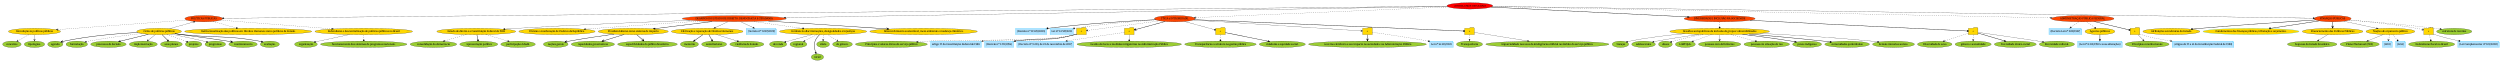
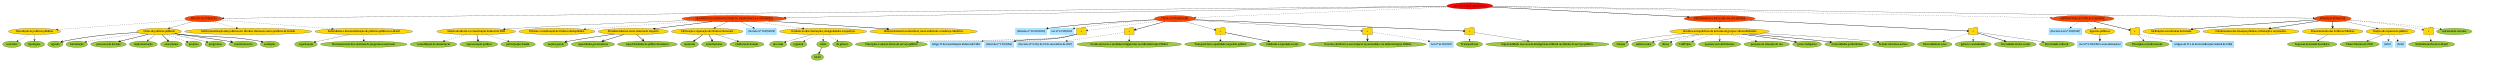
(734, 19) -> (734, 19)
(182, 25) -> (182, 25)
(2251, 31) -> (2251, 31)
(815, 43) -> (821, 50)
(1220, 44) -> (1220, 44)
(2479, 44) -> none
